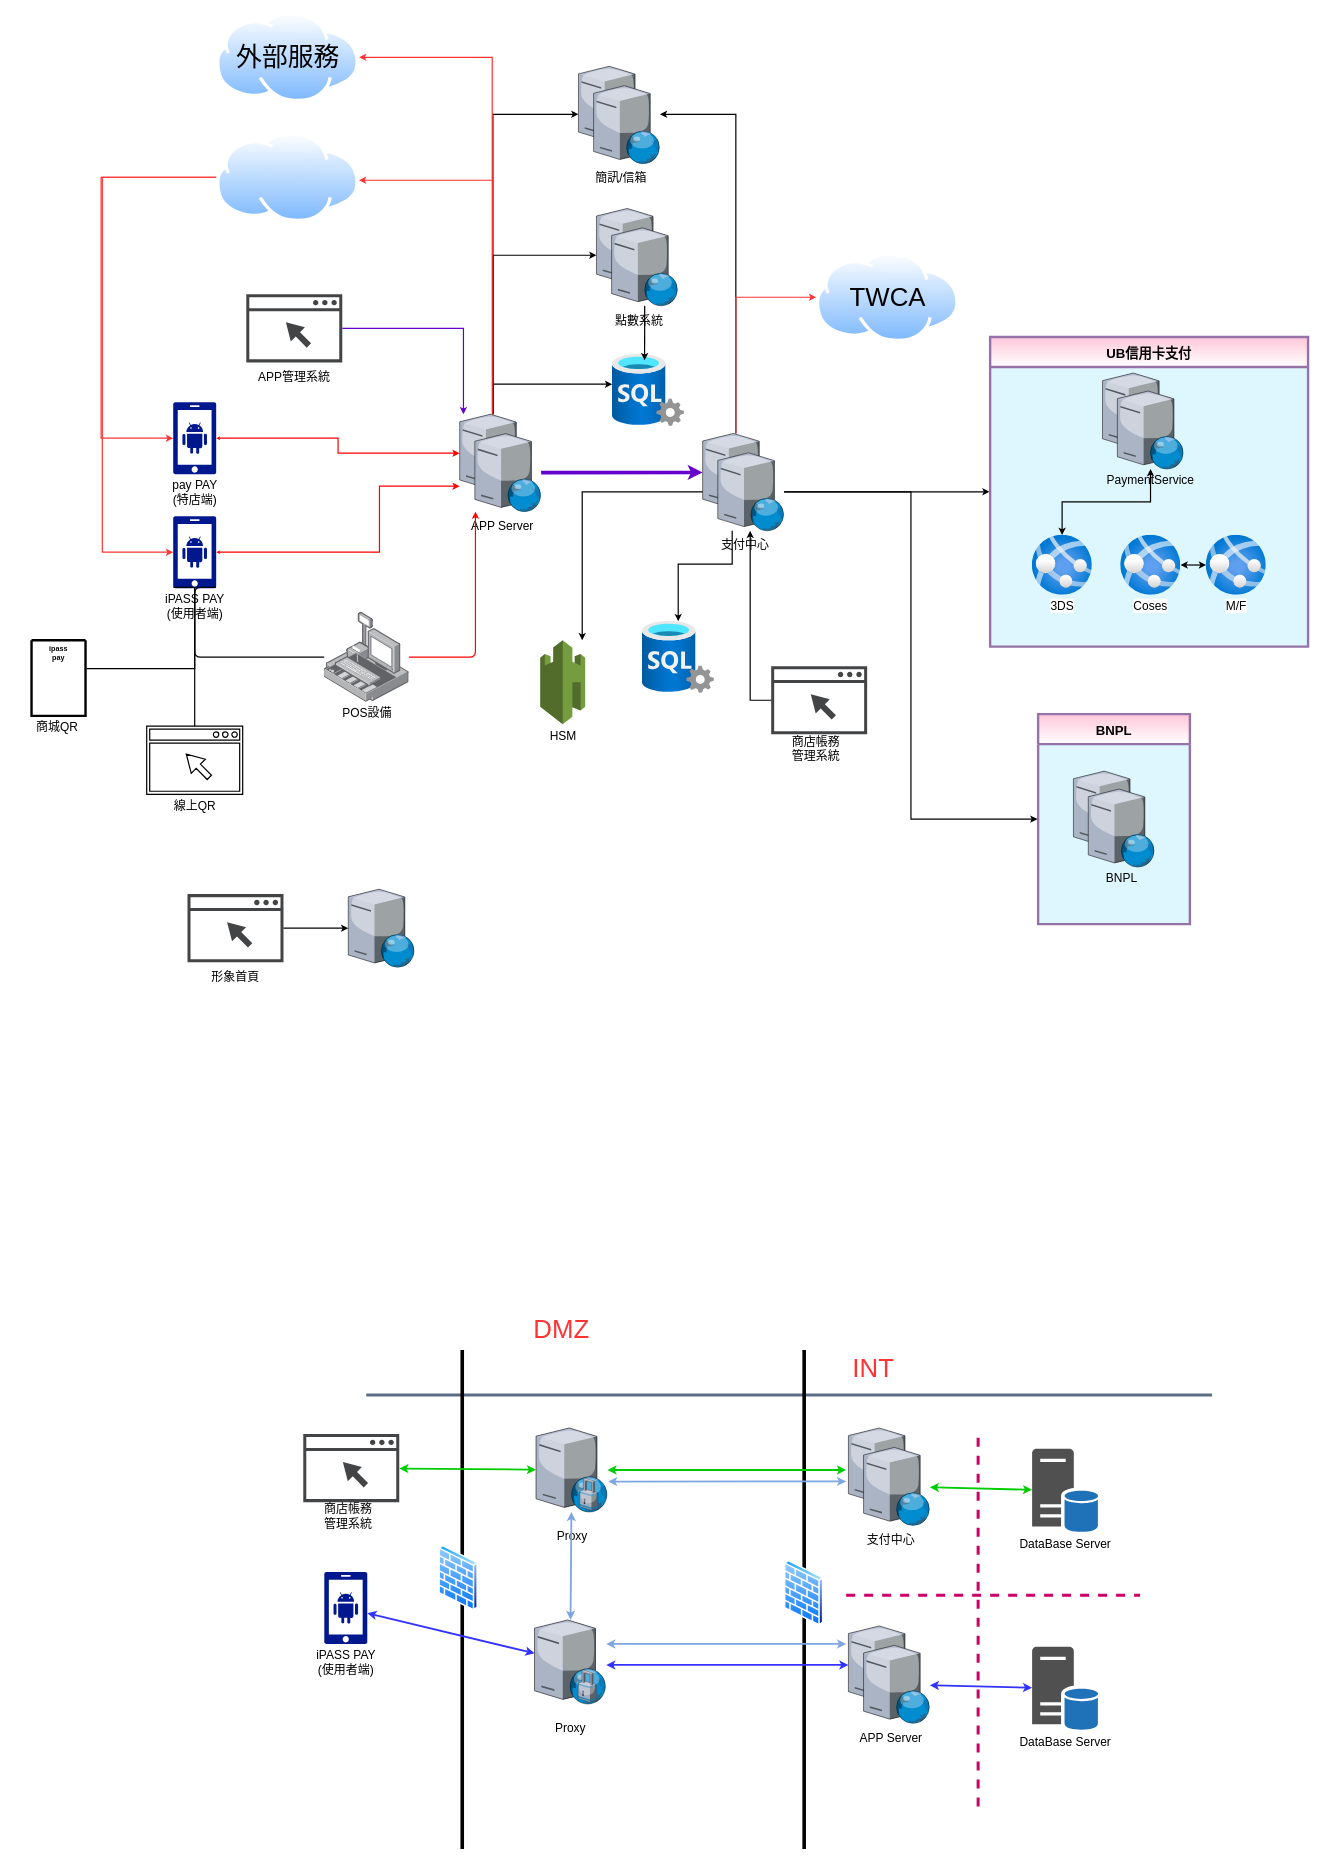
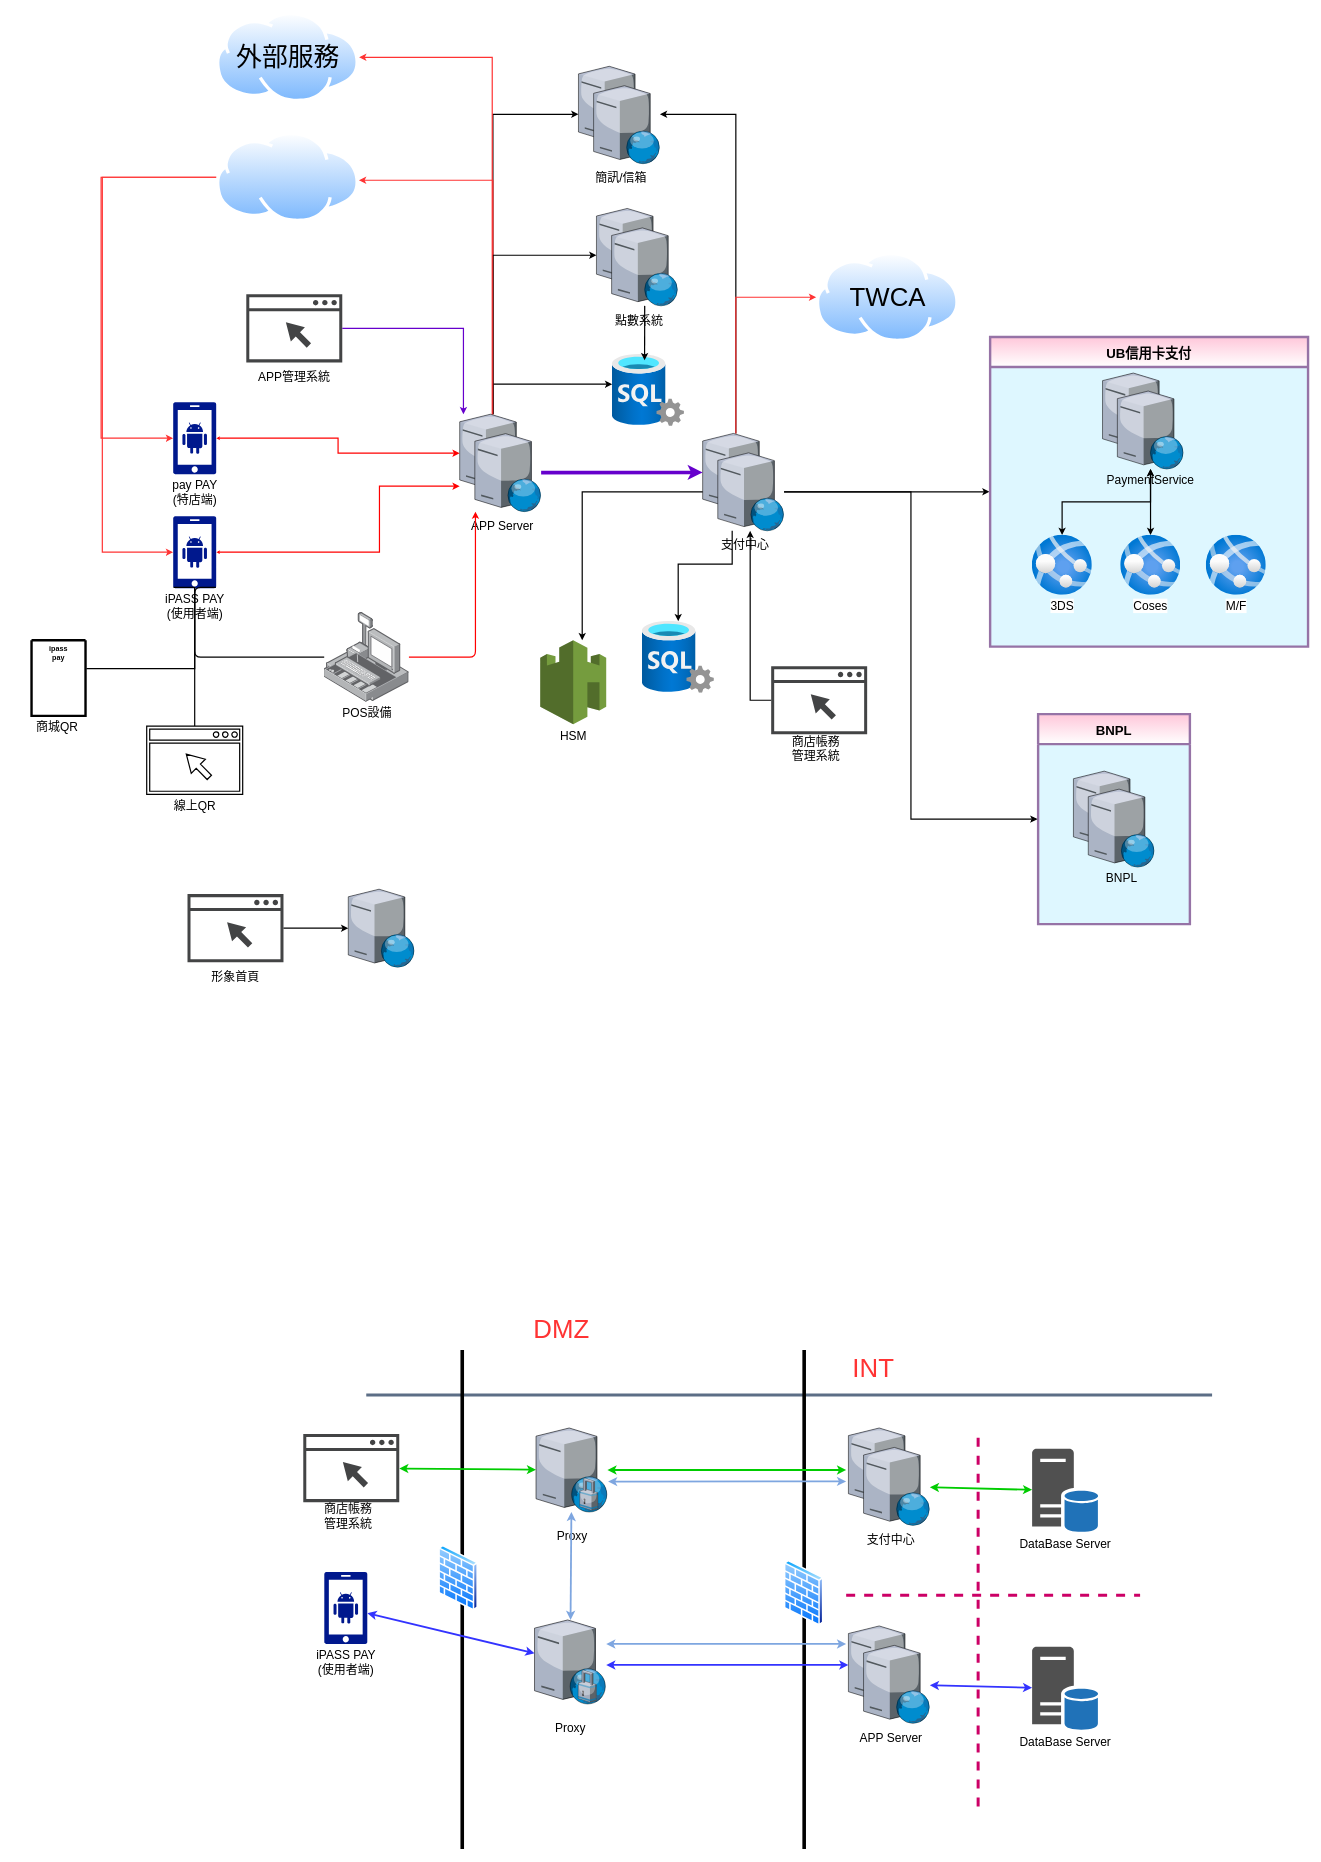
(1193, 565) -> (1151, 516)
(563, 682) -> (573, 682)
